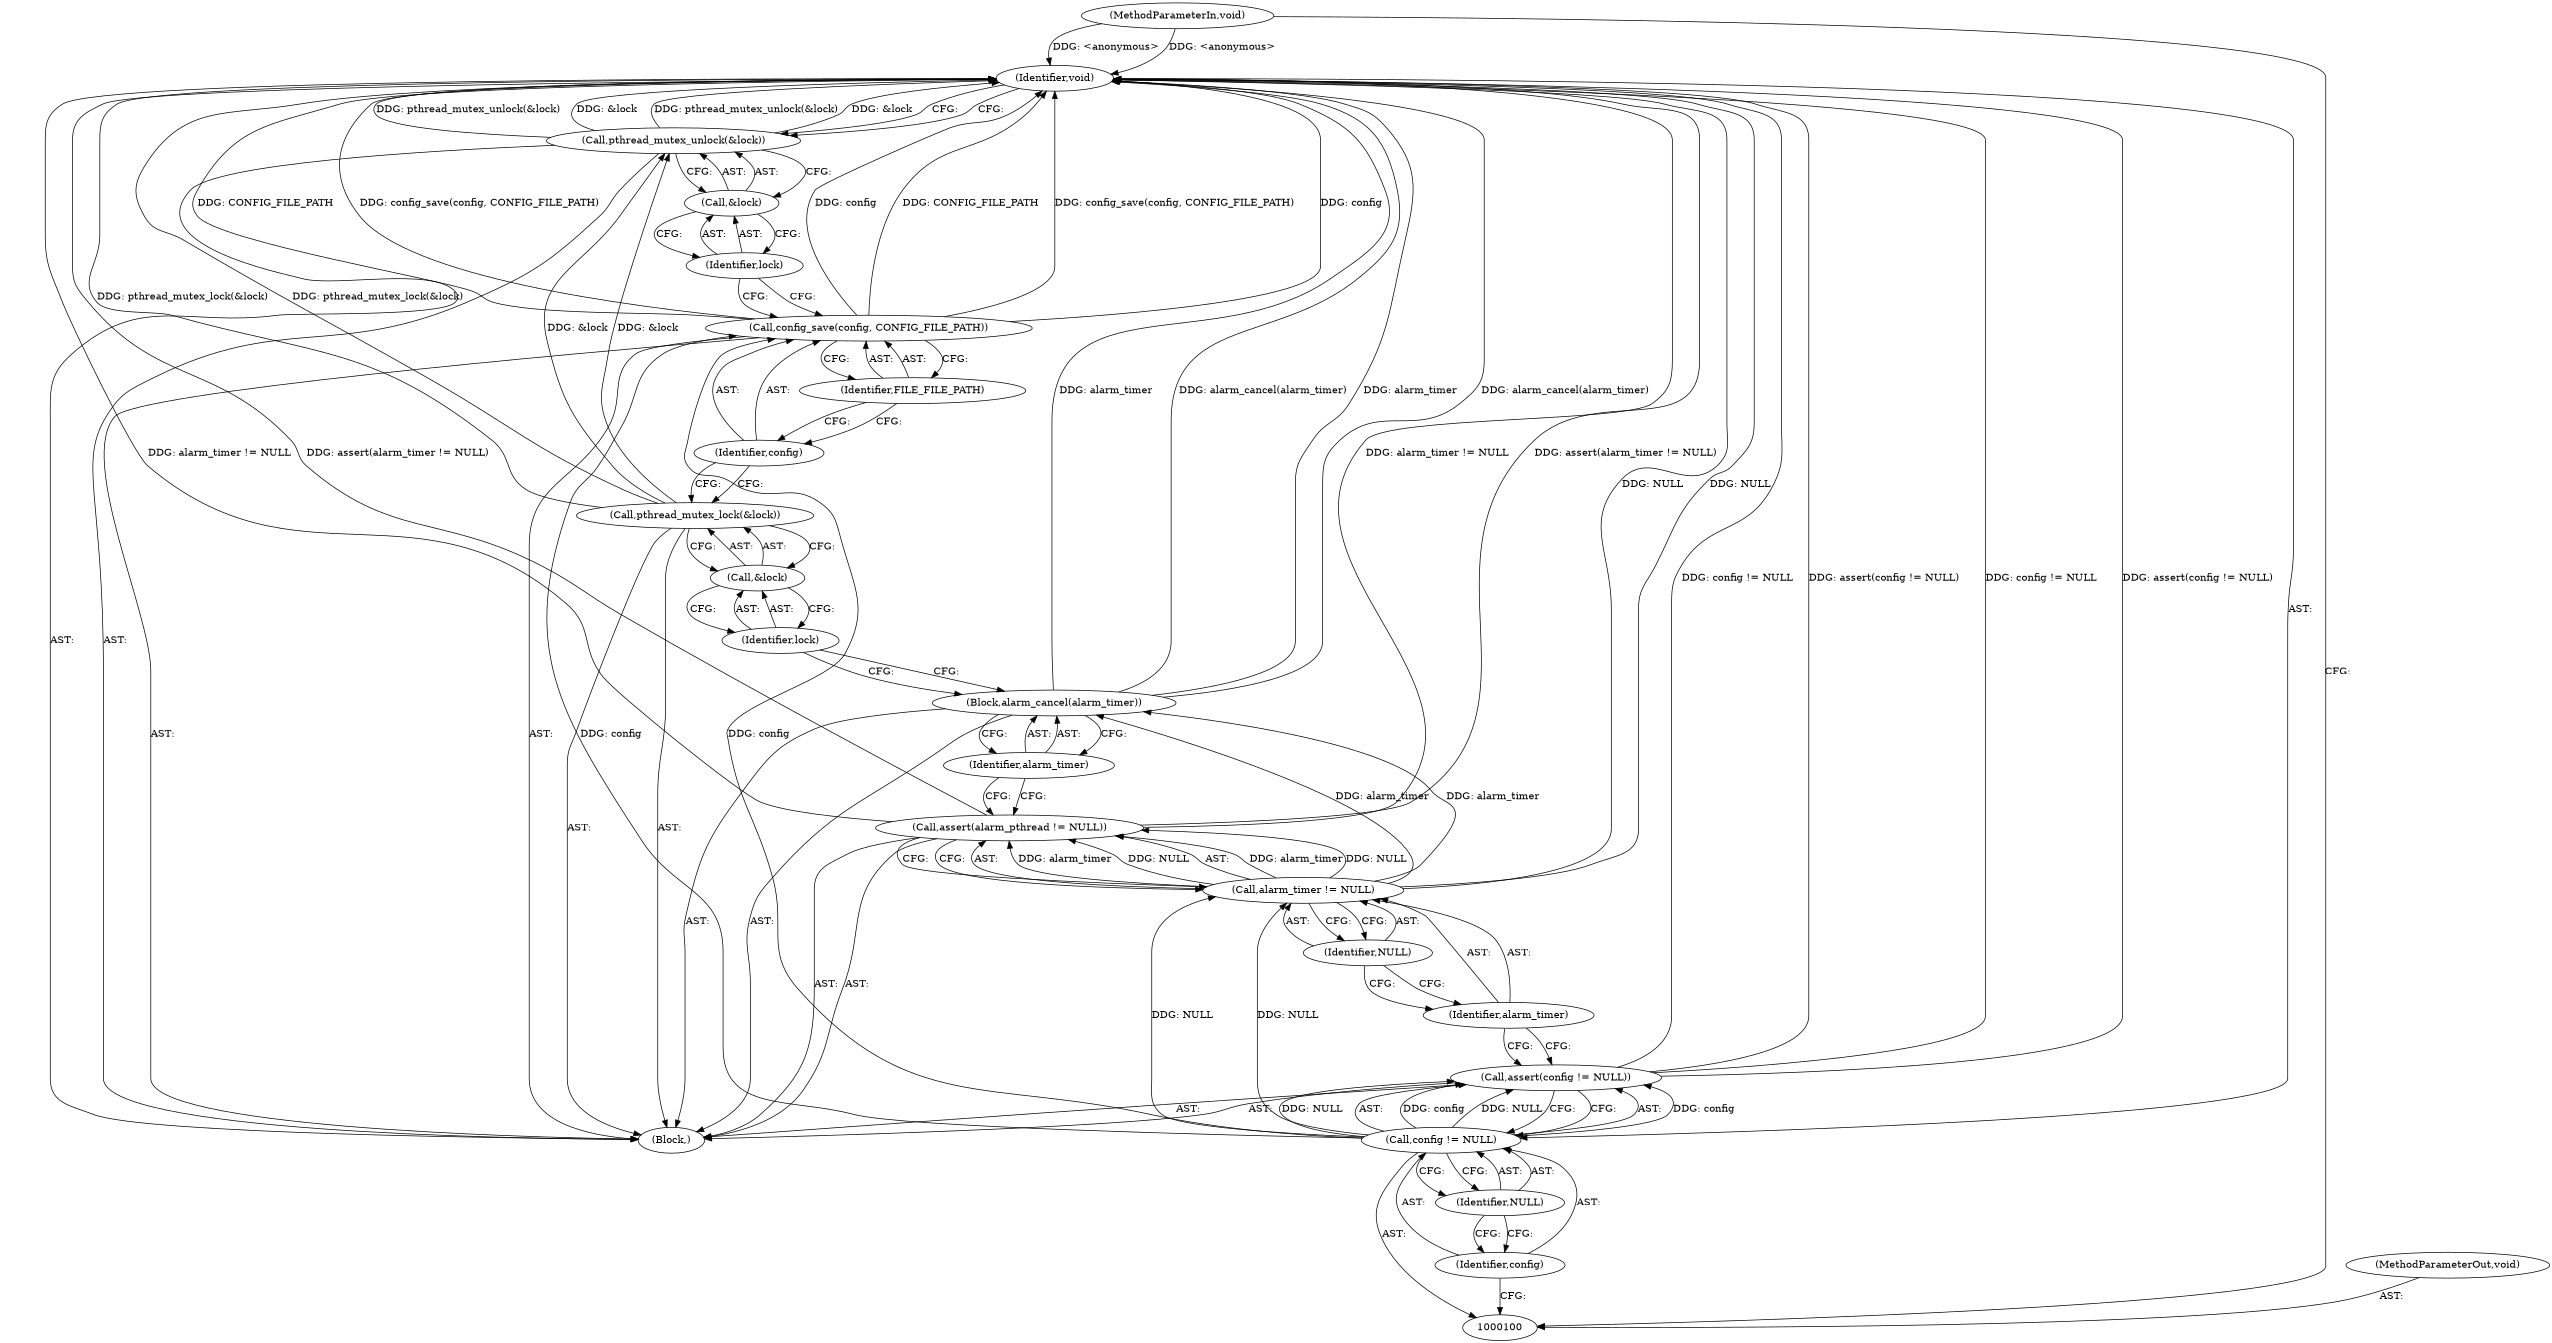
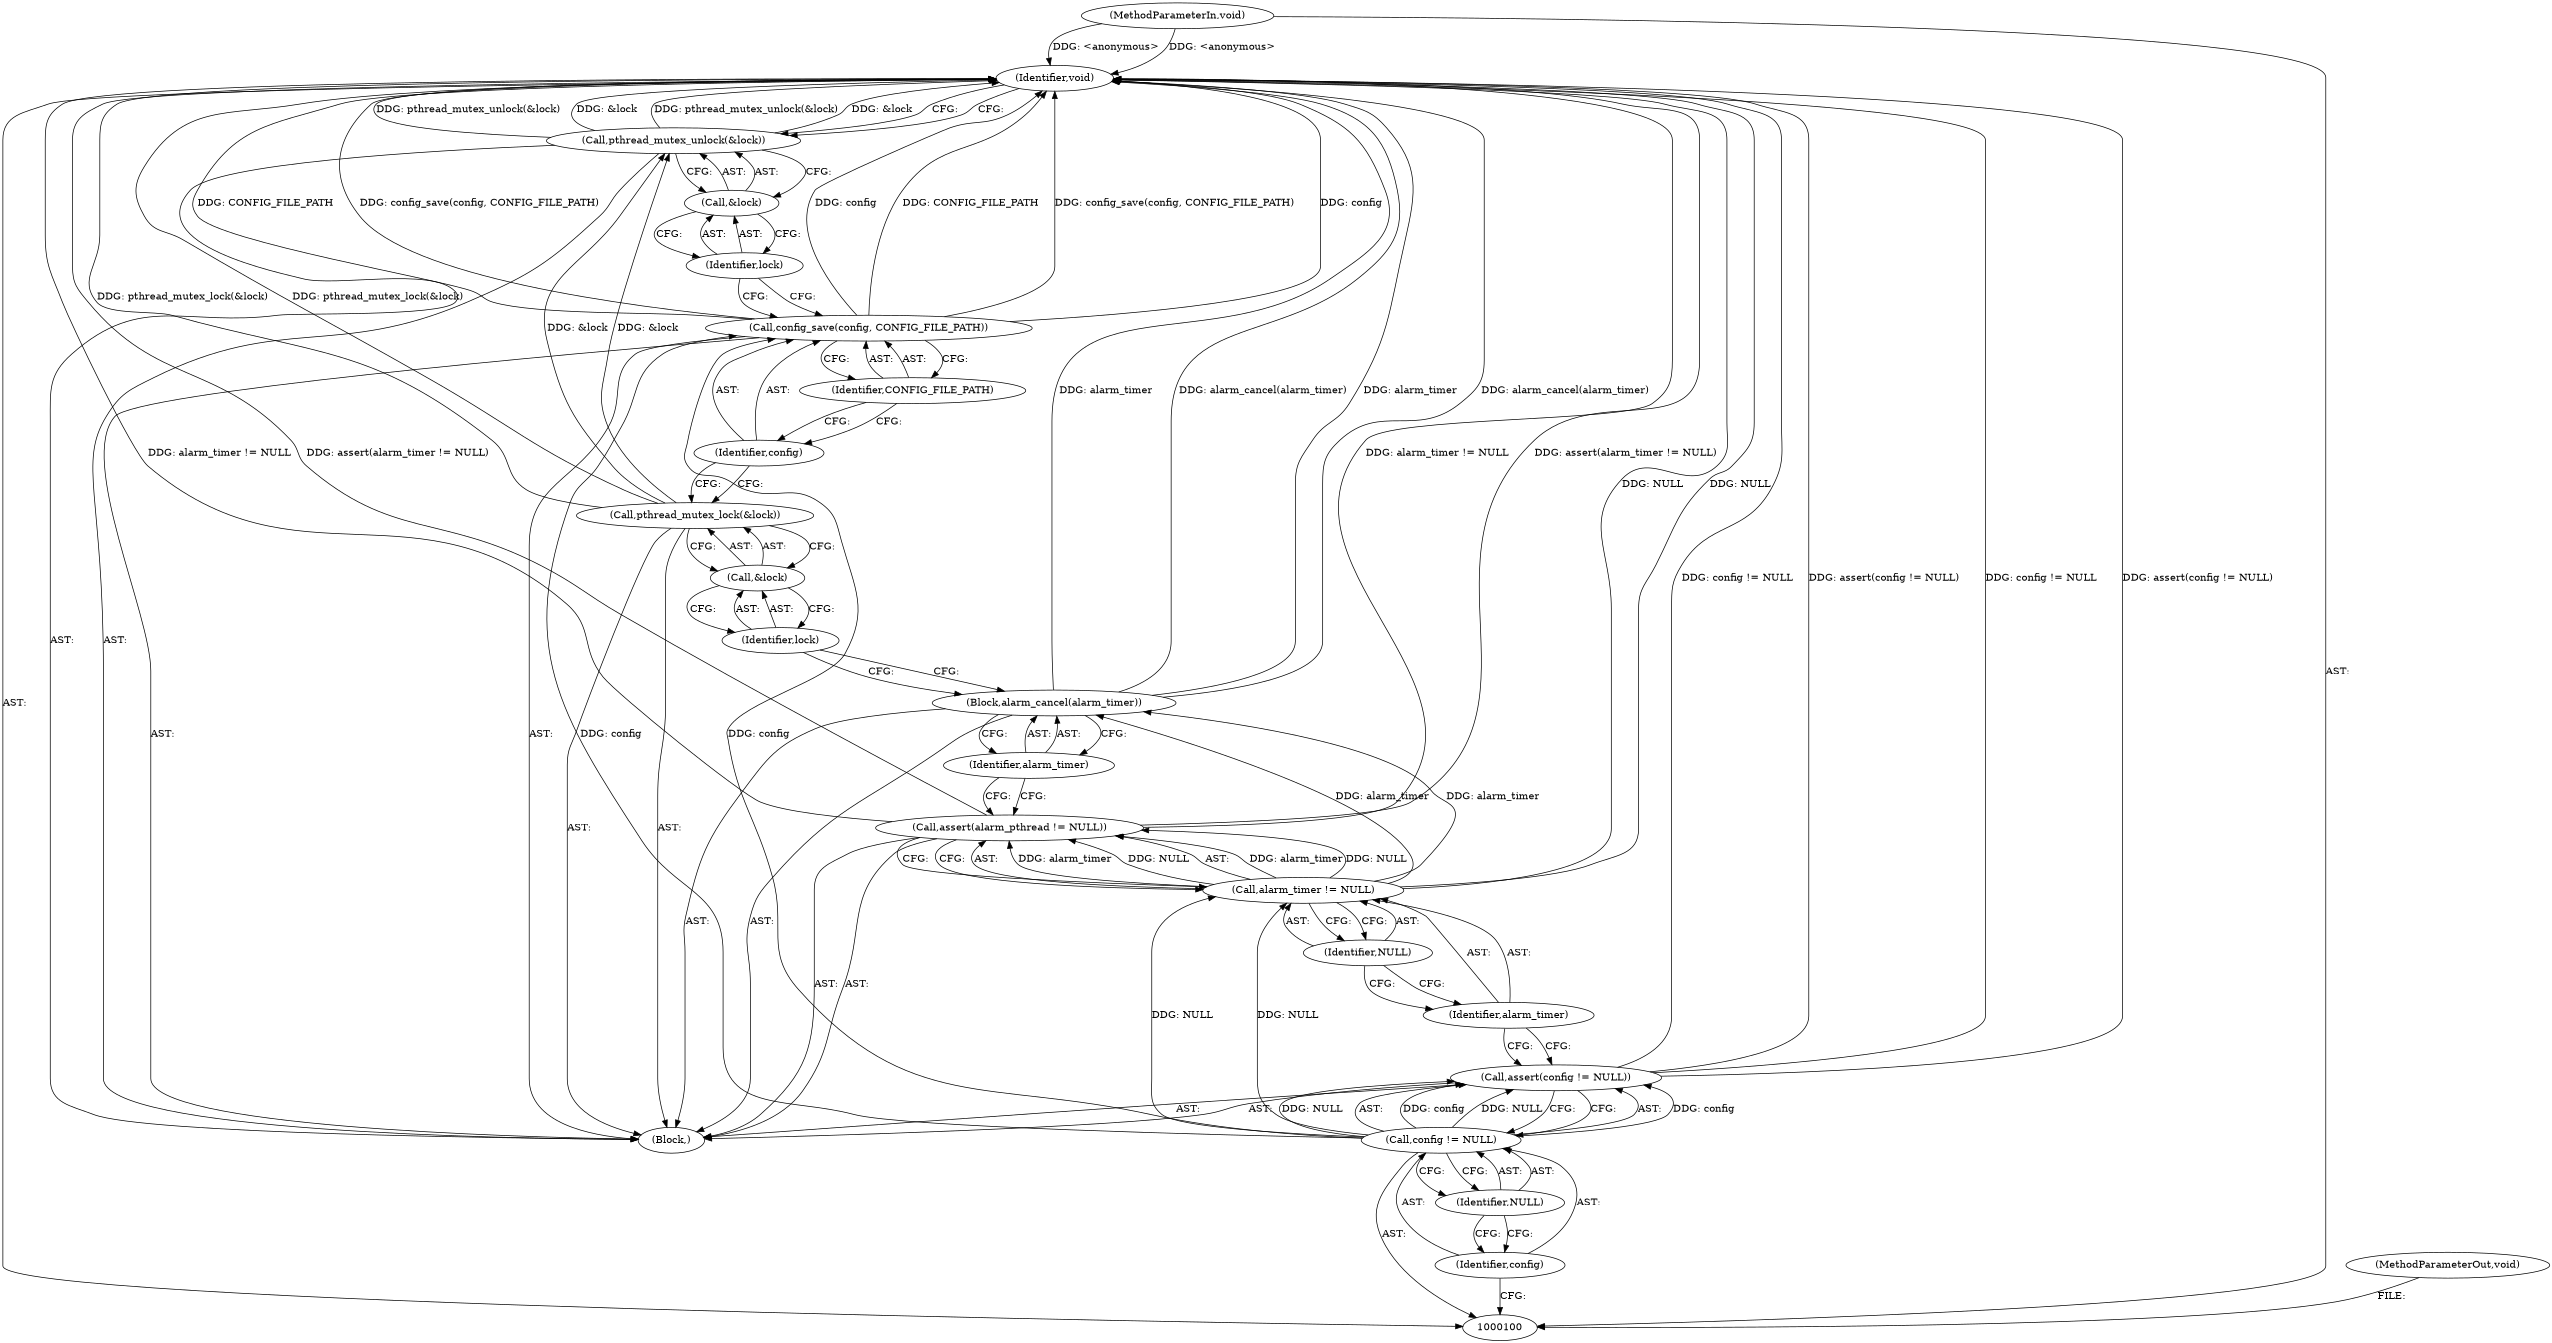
(913, 391) -> (913, 391)
(2293, 400) -> (3, 925)
(2339, 672) -> (2339, 672)
(2393, 1296) -> (2393, 1296)
